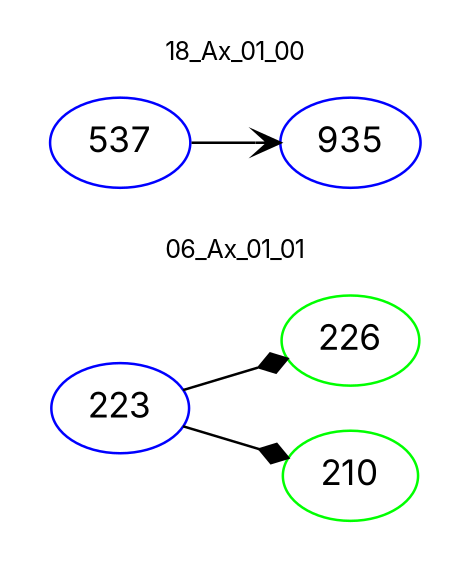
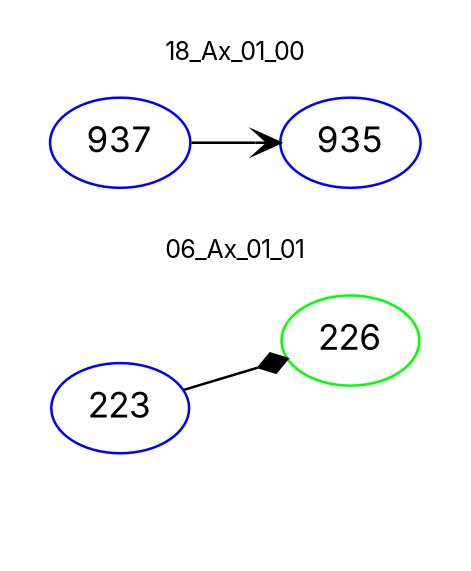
(120, 143) -> (120, 143)
(350, 476) -> none
